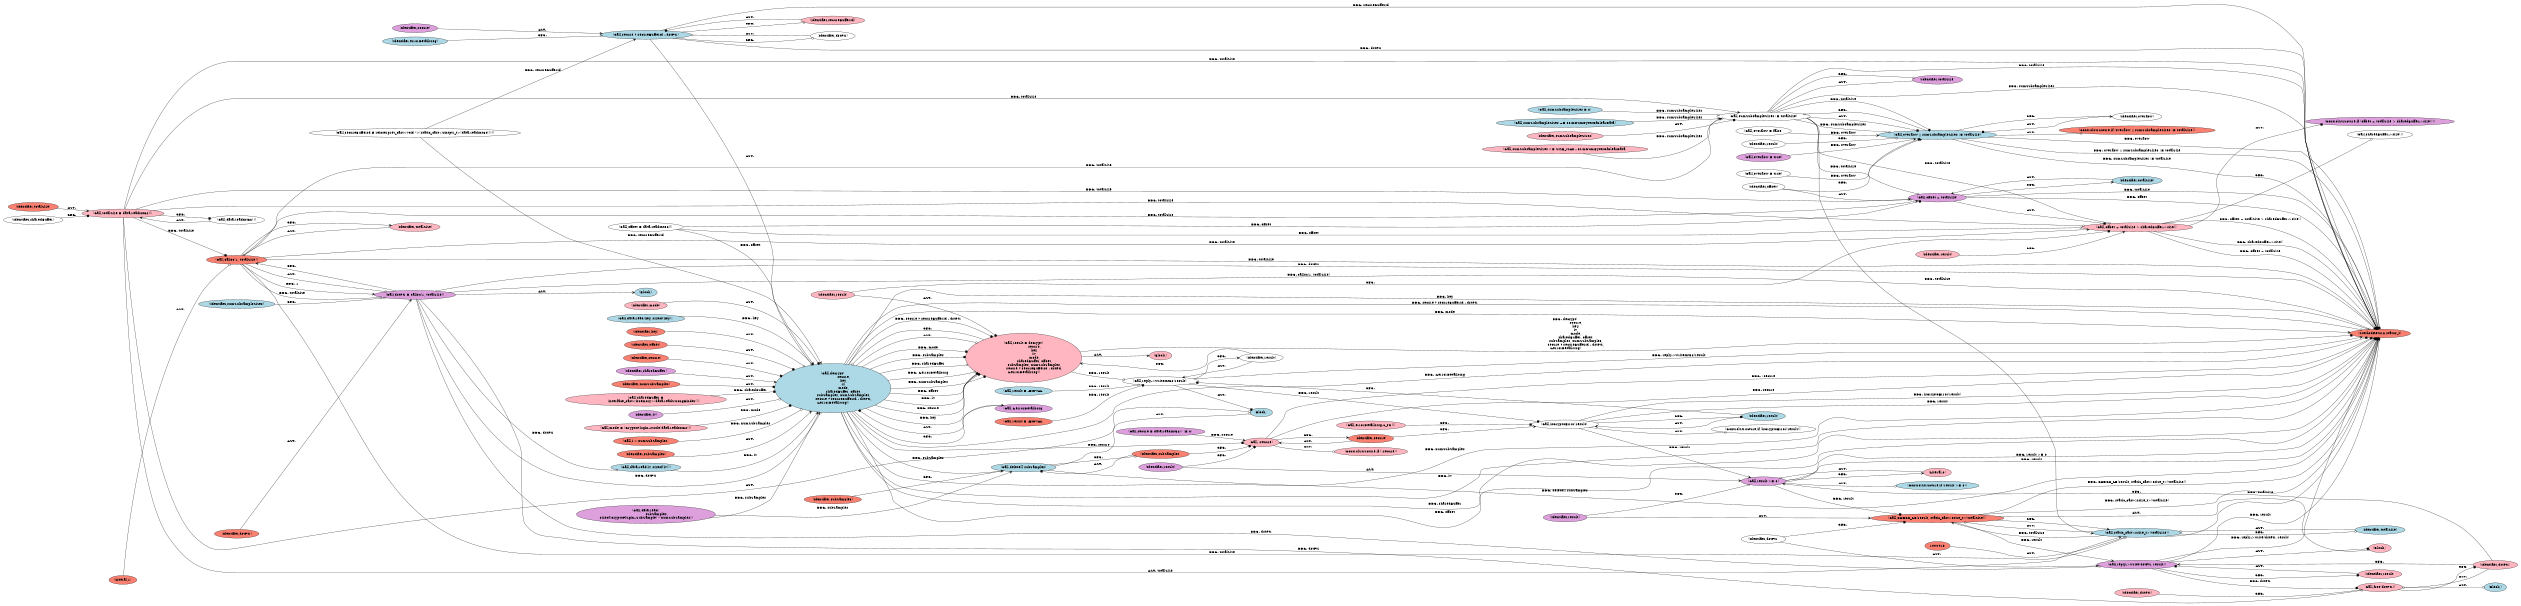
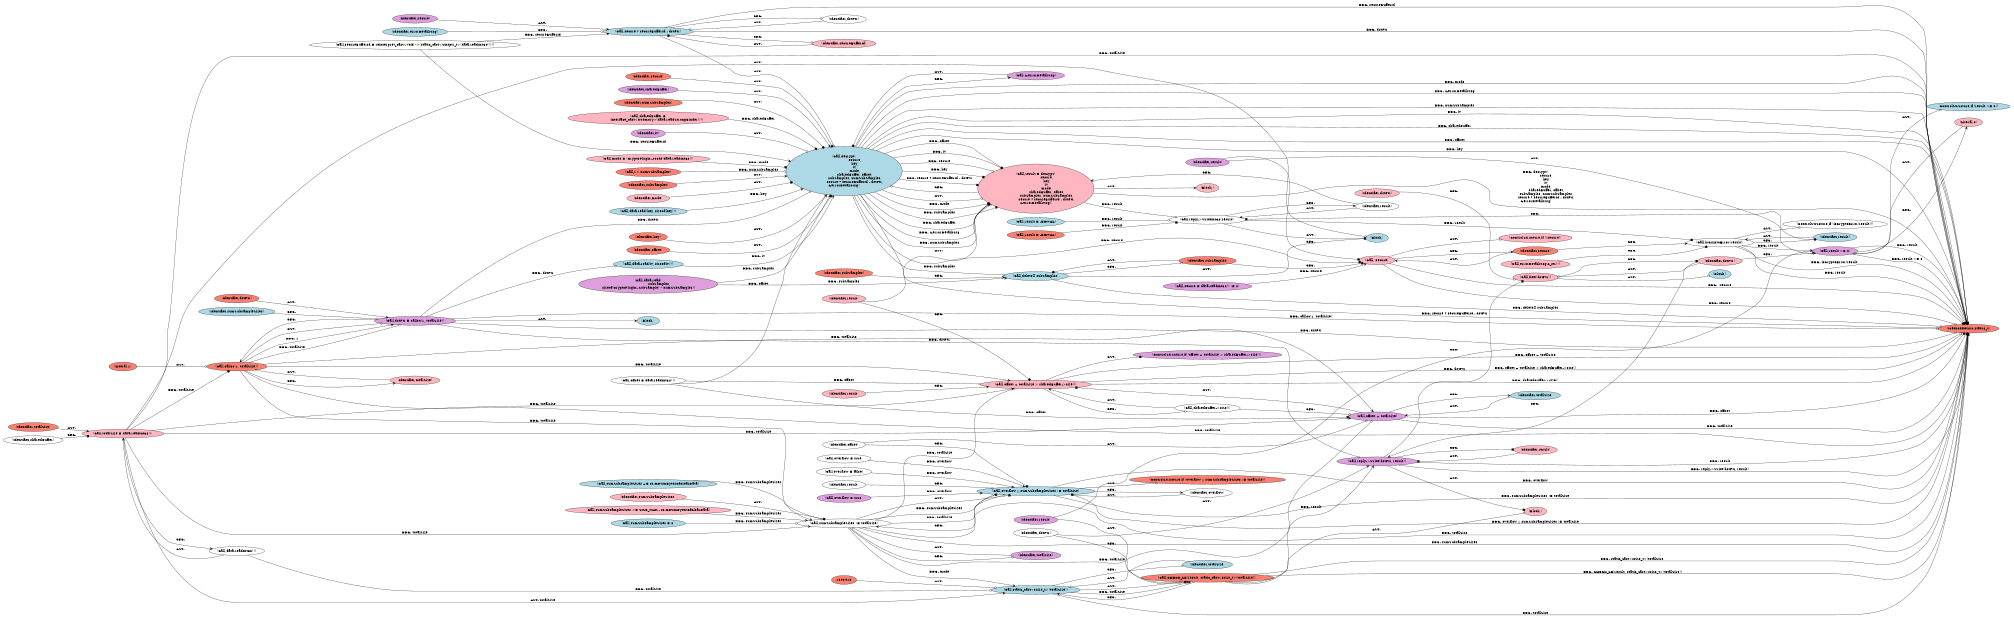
(1867, 114) -> (948, 531)
(1118, 202) -> (581, 406)
(184, 217) -> (149, 520)
(1937, 279) -> (939, 572)
(1777, 355) -> none
none -> (1112, 404)
none -> (1294, 412)
(1835, 504) -> none
(1313, 552) -> none
(1115, 554) -> (616, 591)
